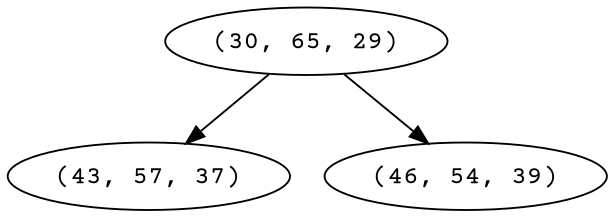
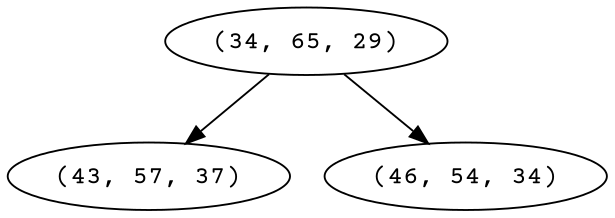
(306, 41) -> (306, 41)
(466, 176) -> (466, 176)
